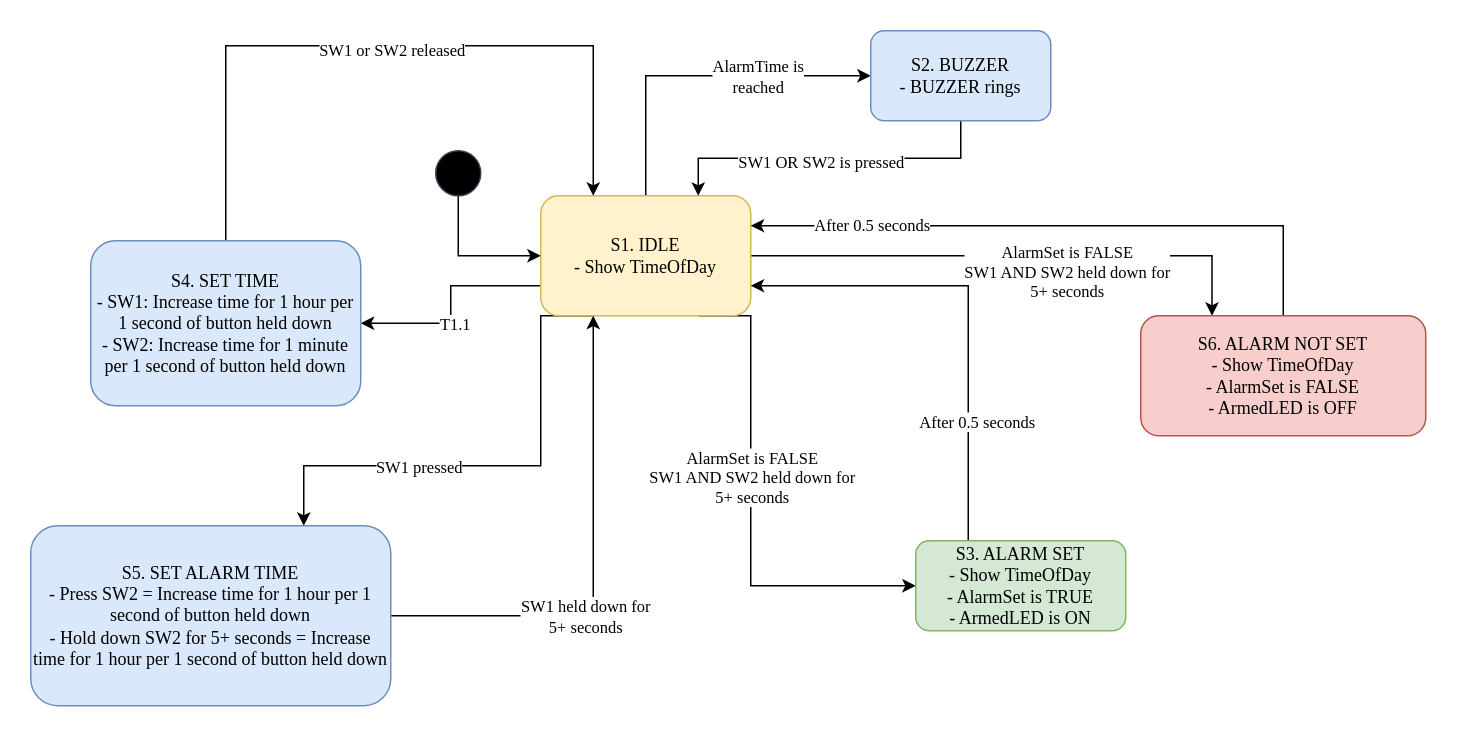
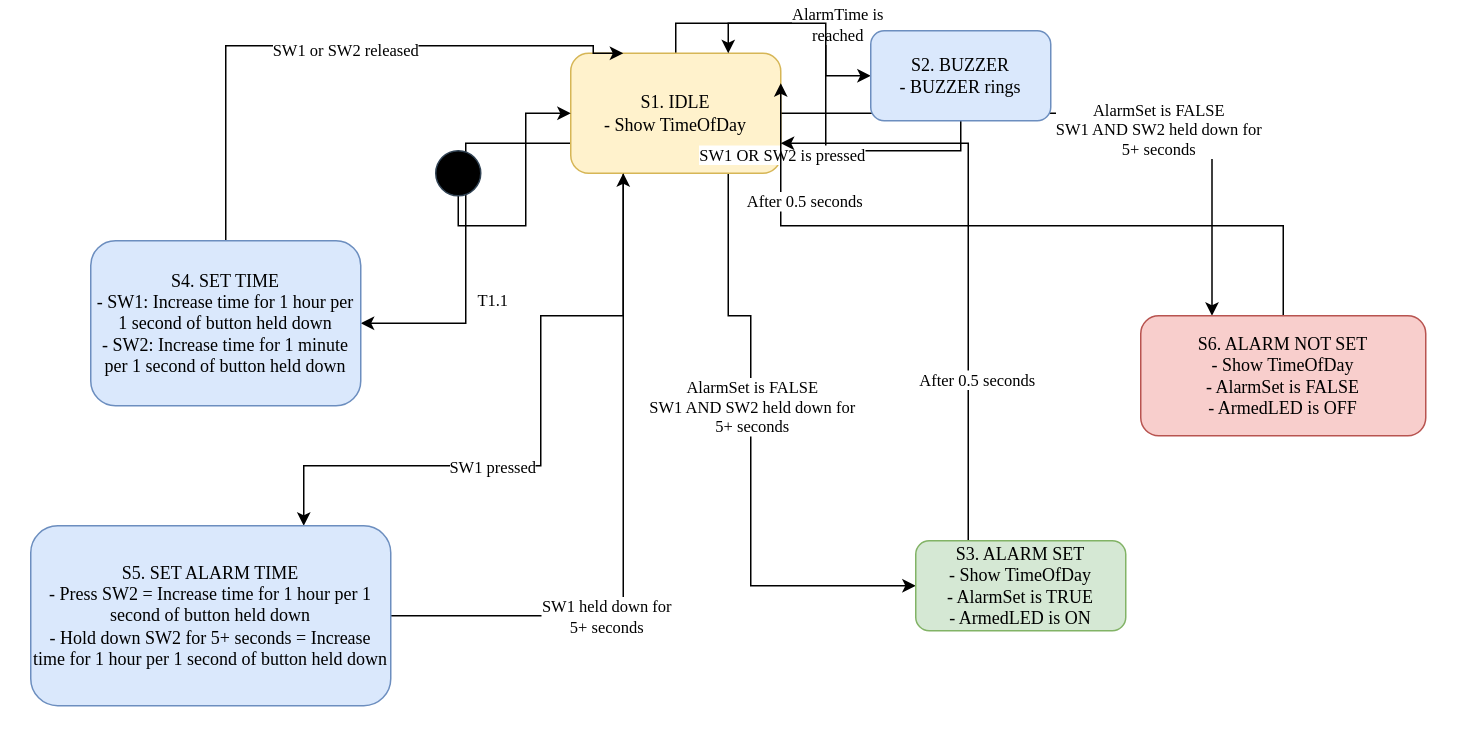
(646, 256) -> (676, 113)
